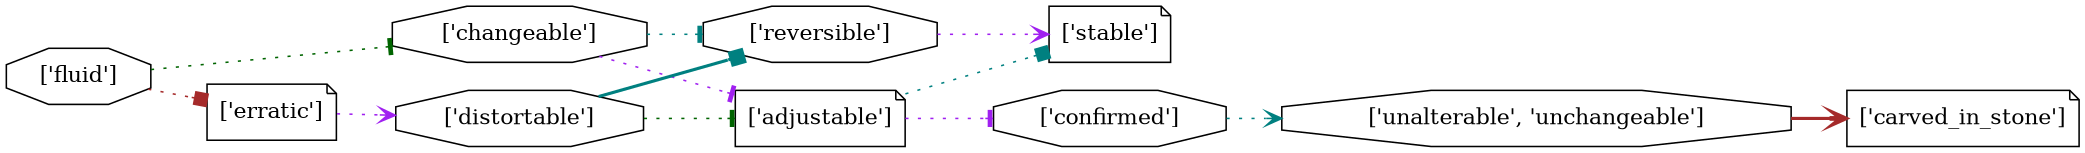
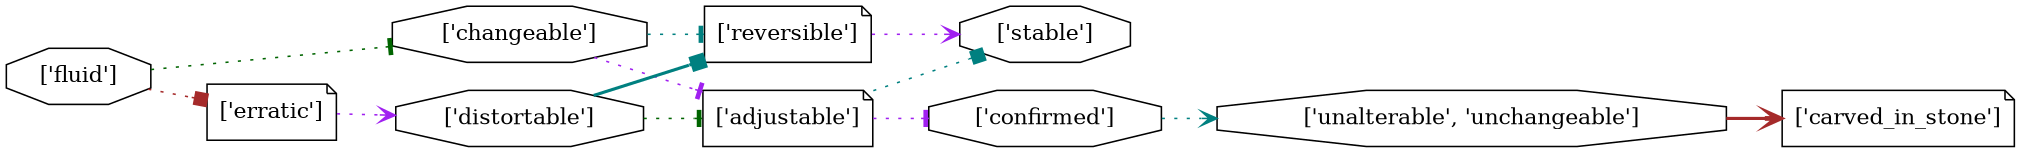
(820, 34) -> (788, 34)
(1110, 34) -> (1045, 34)
